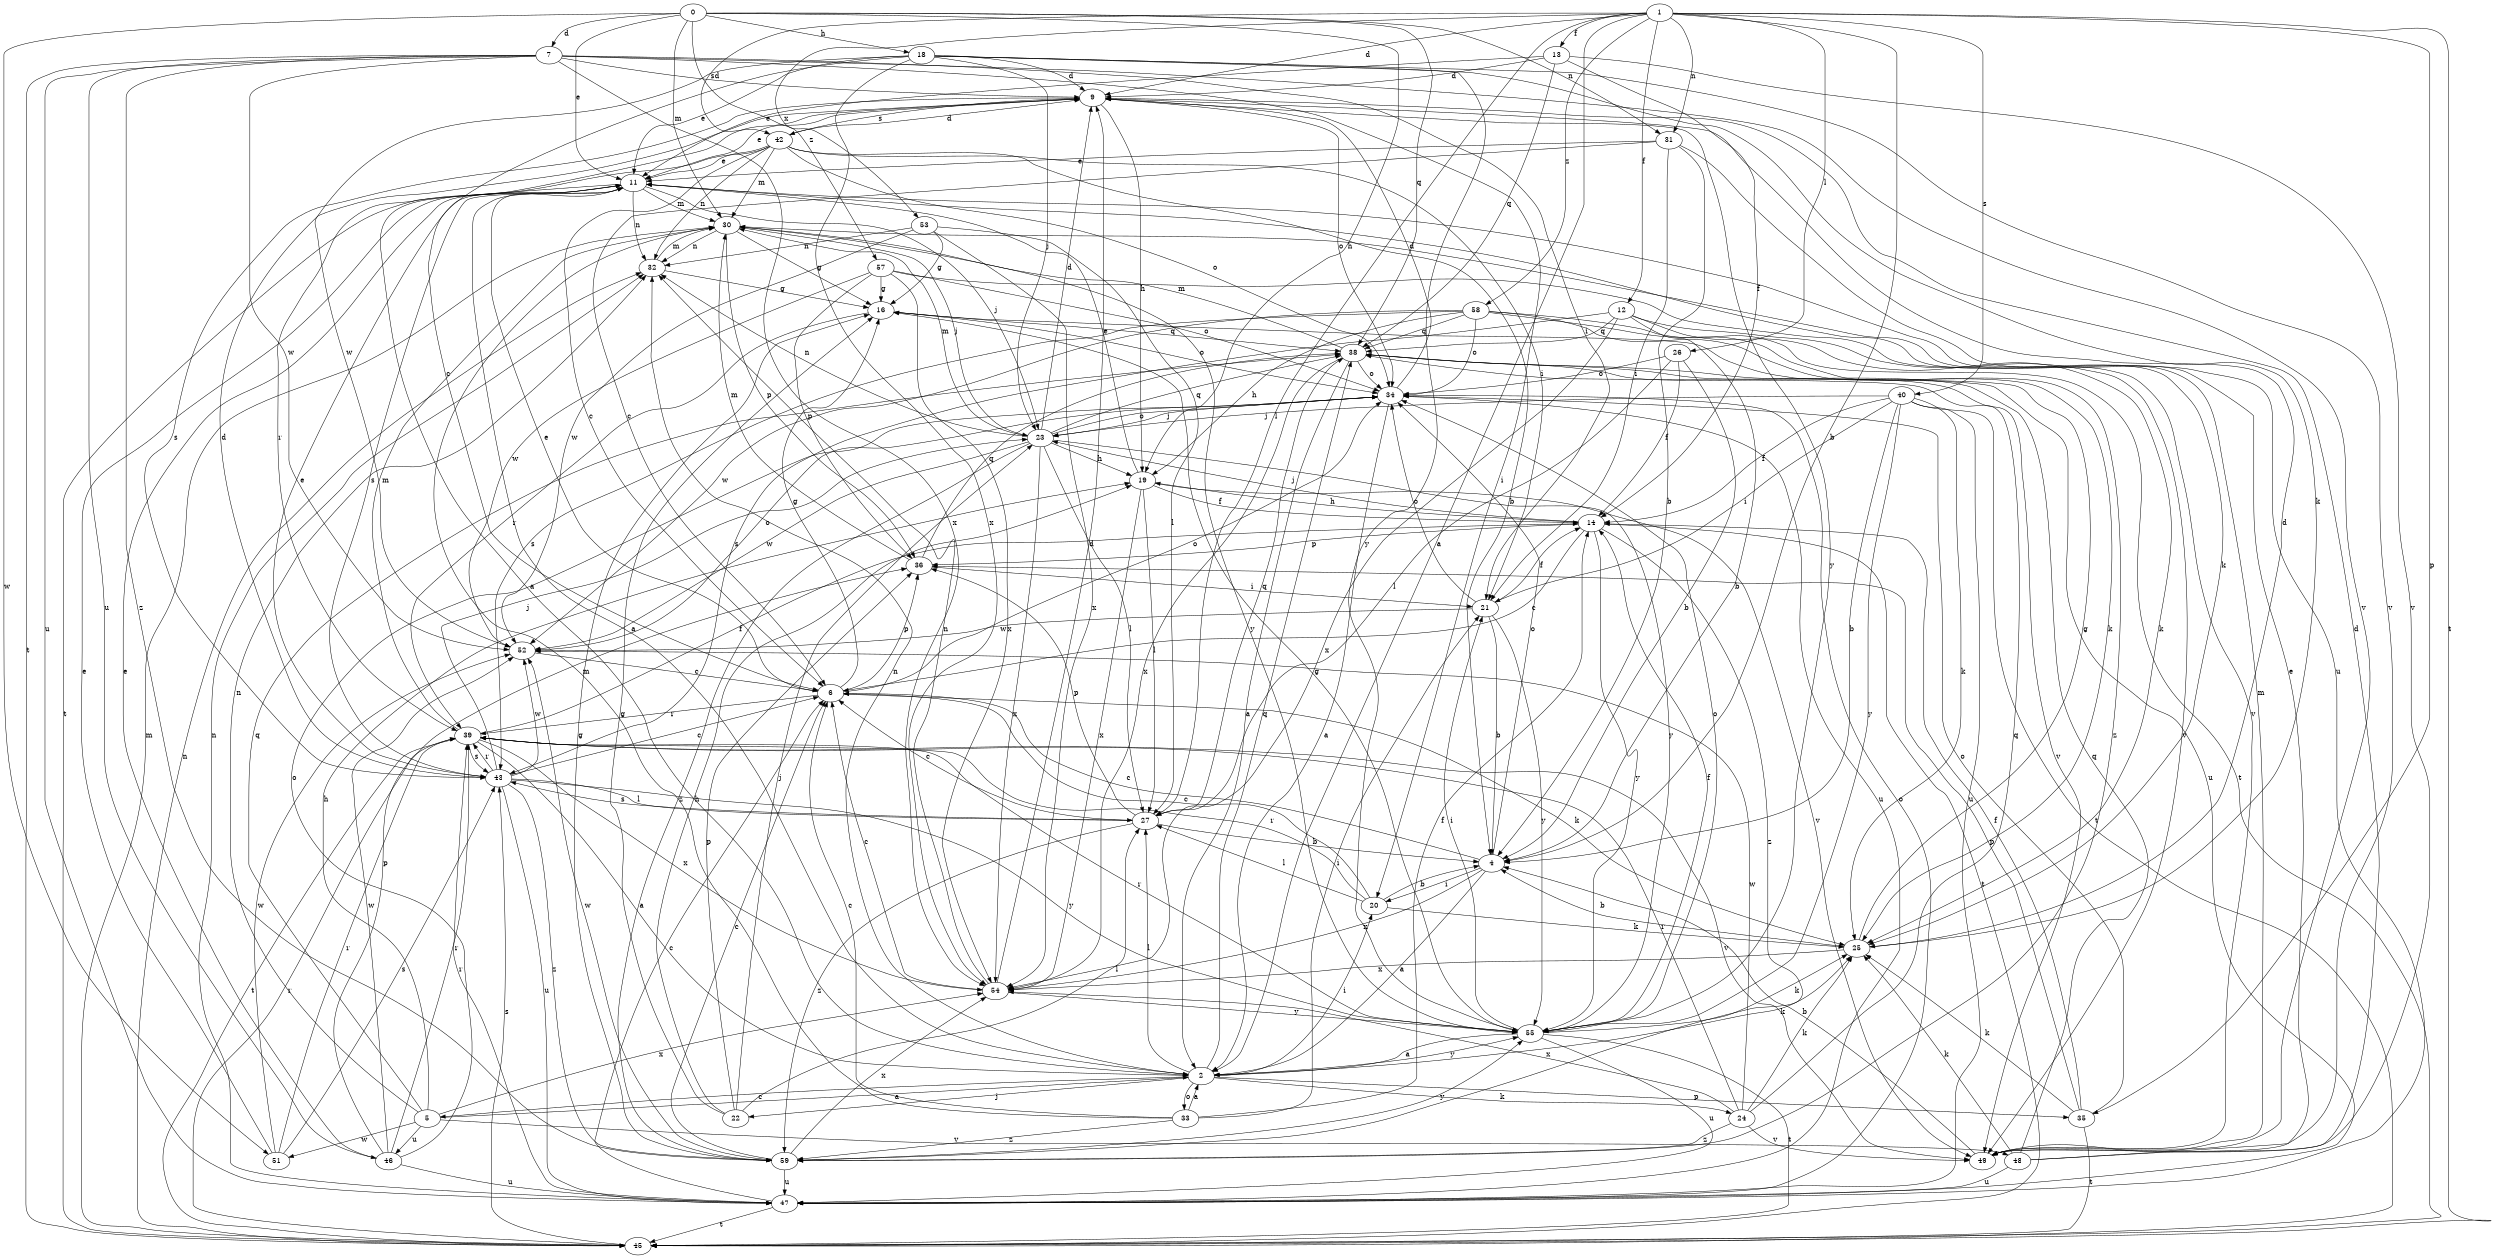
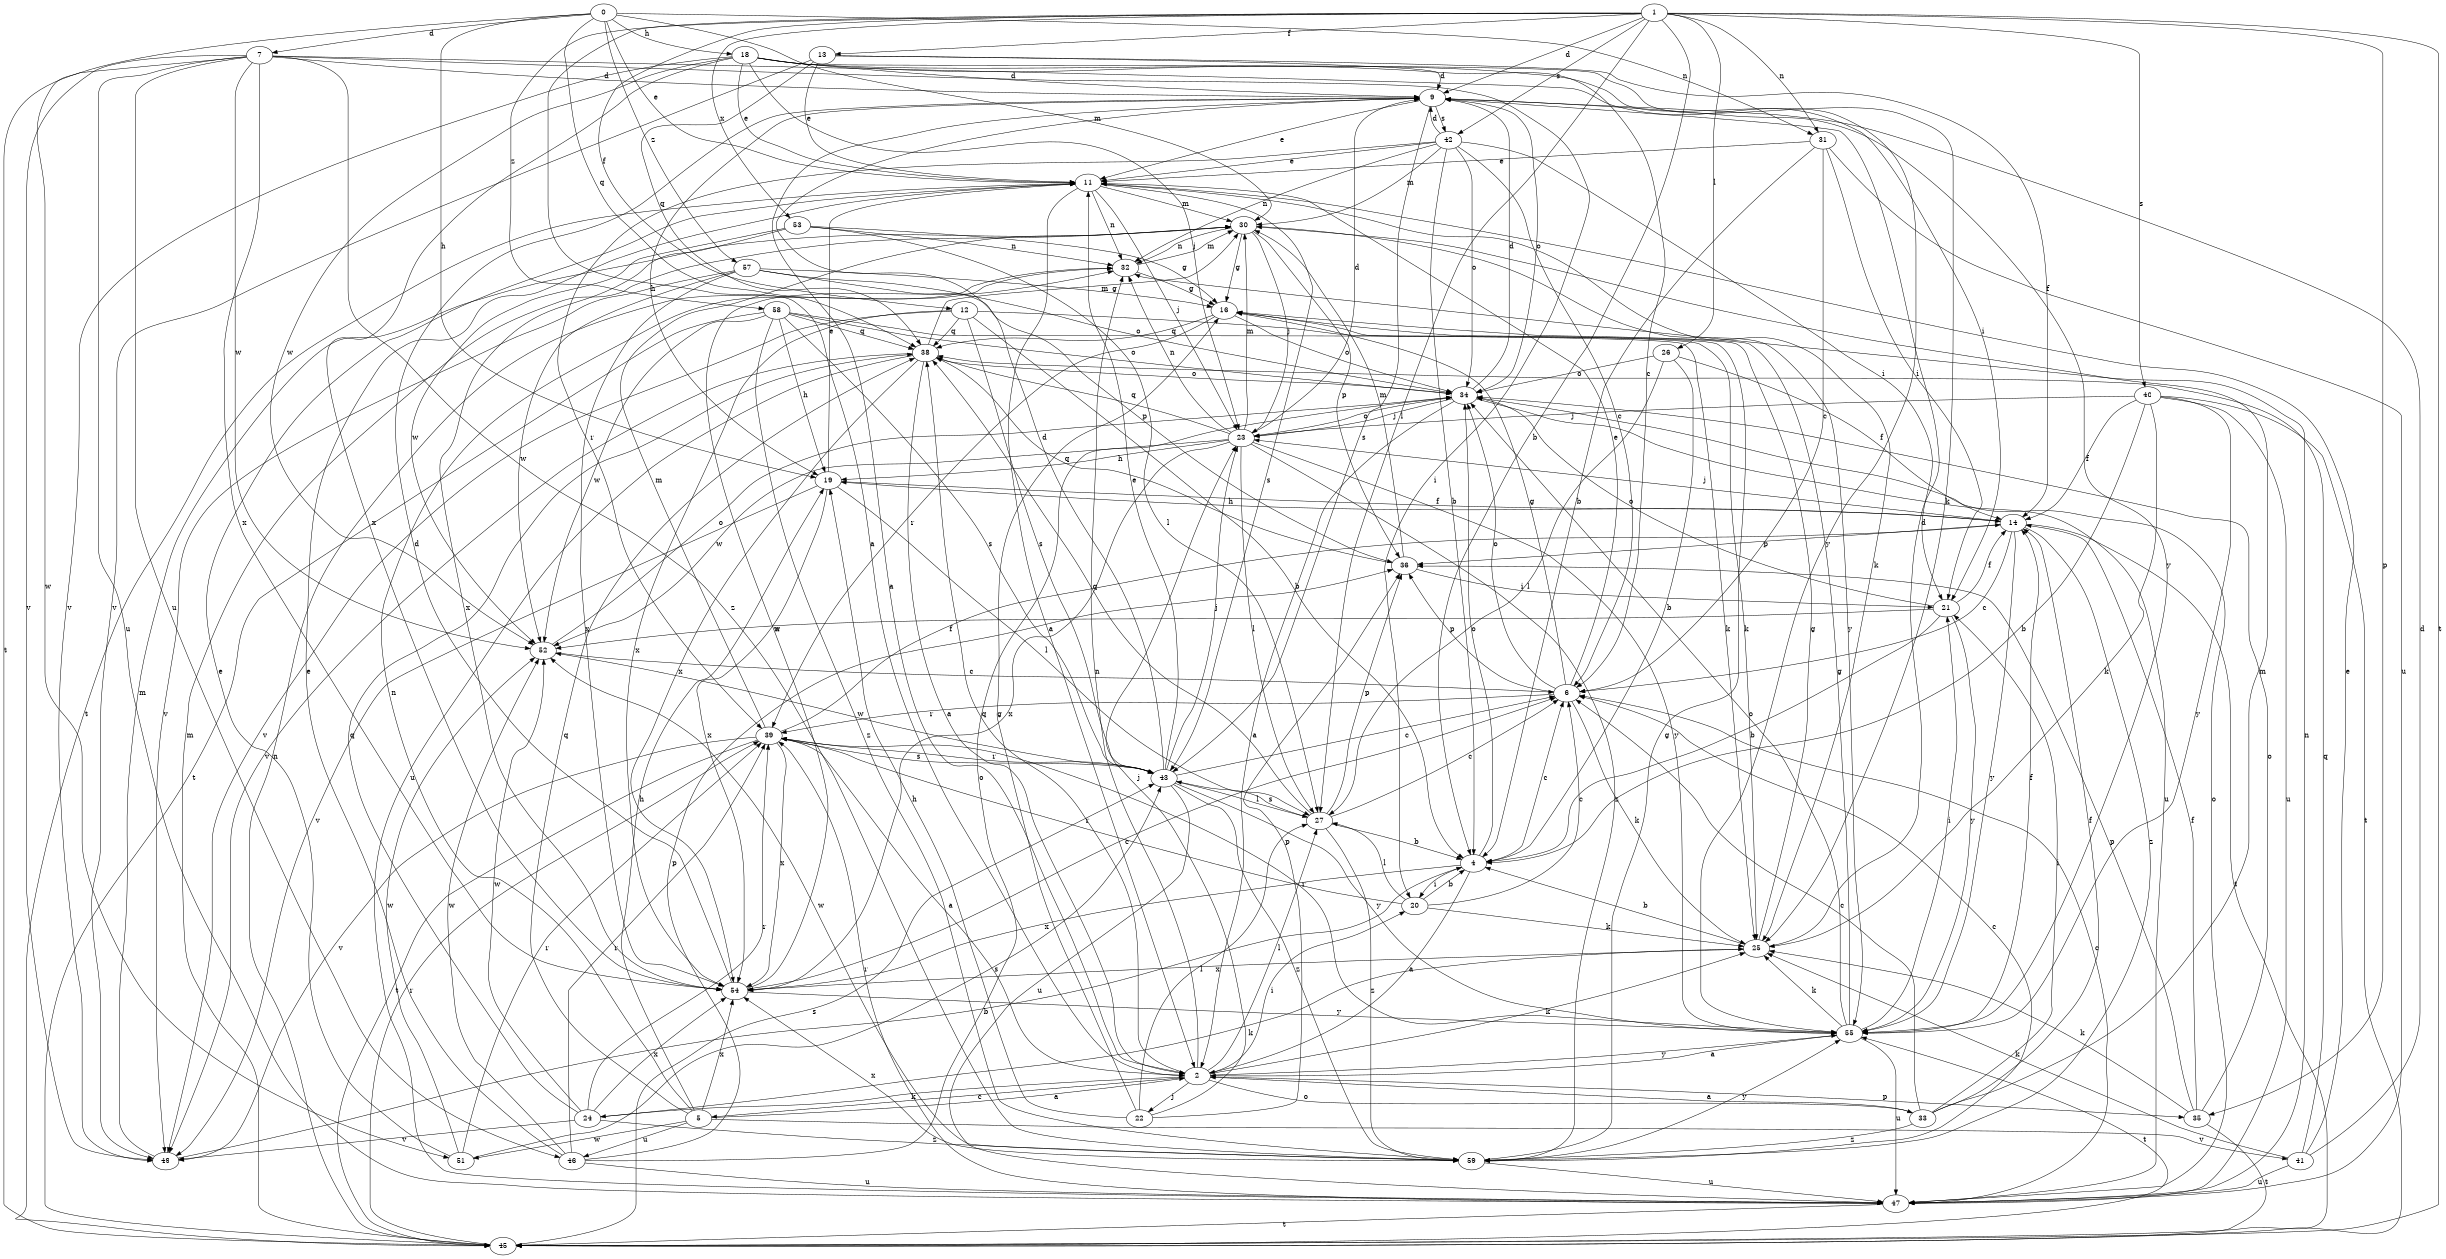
(1716, 518) -> none
(2018, 1161) -> (2300, 1161)
(1397, 1232) -> (1516, 1237)
